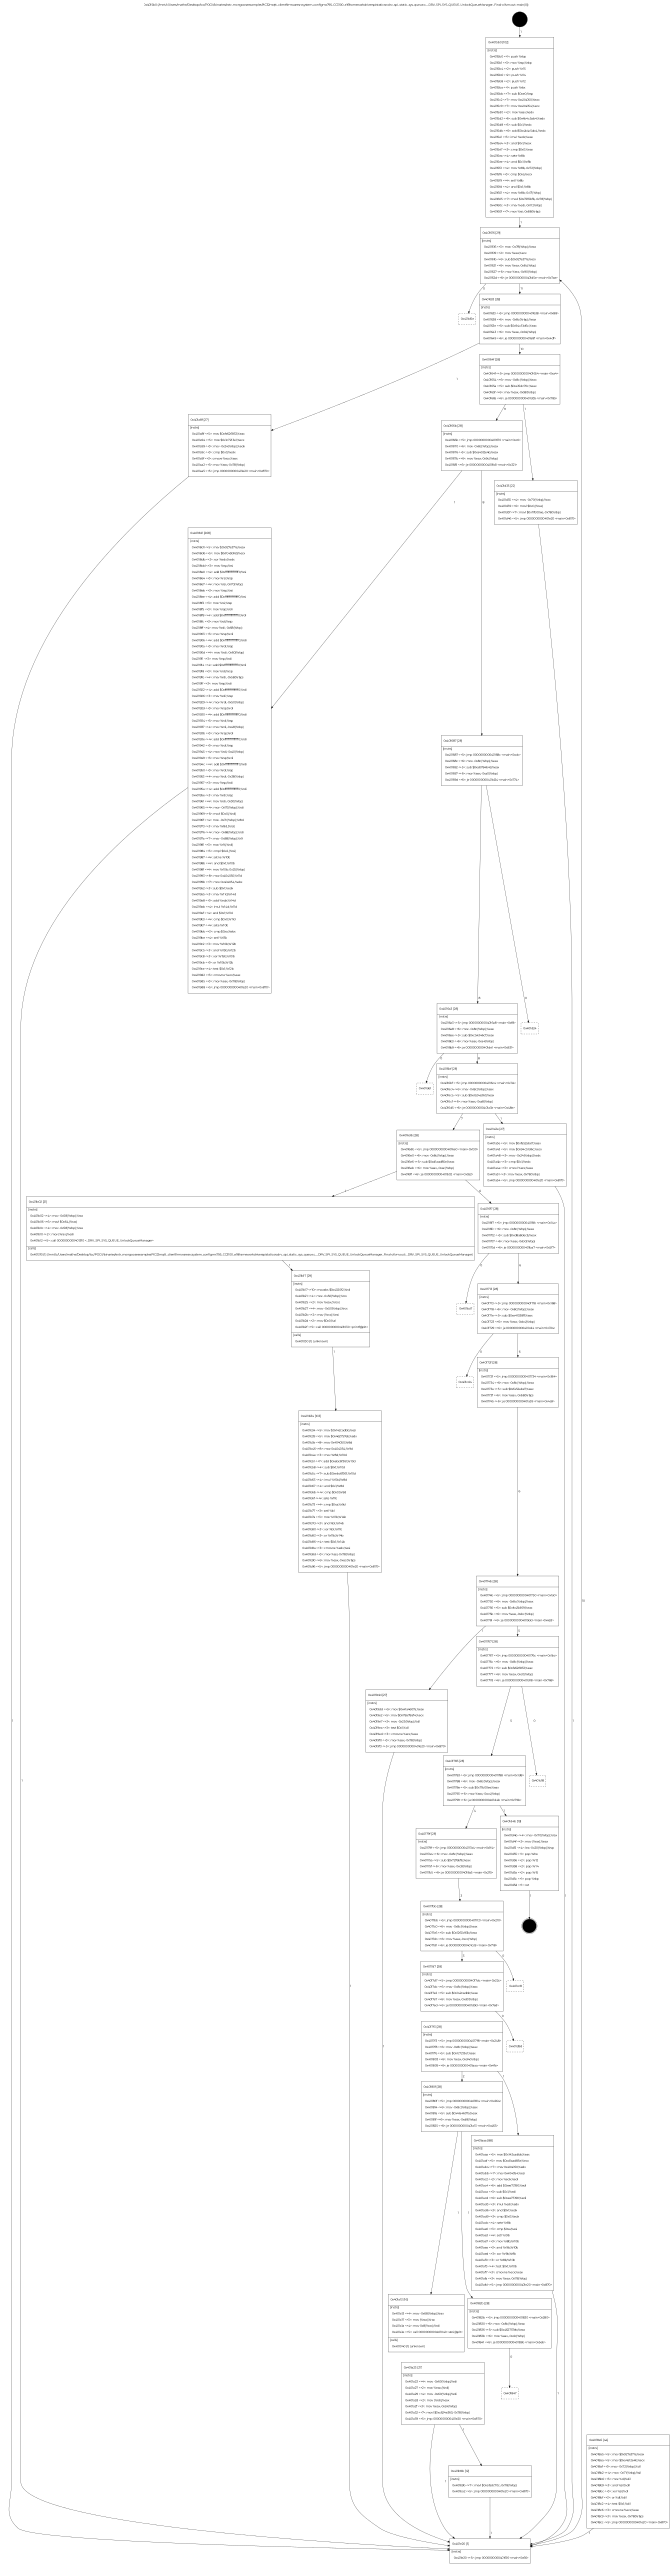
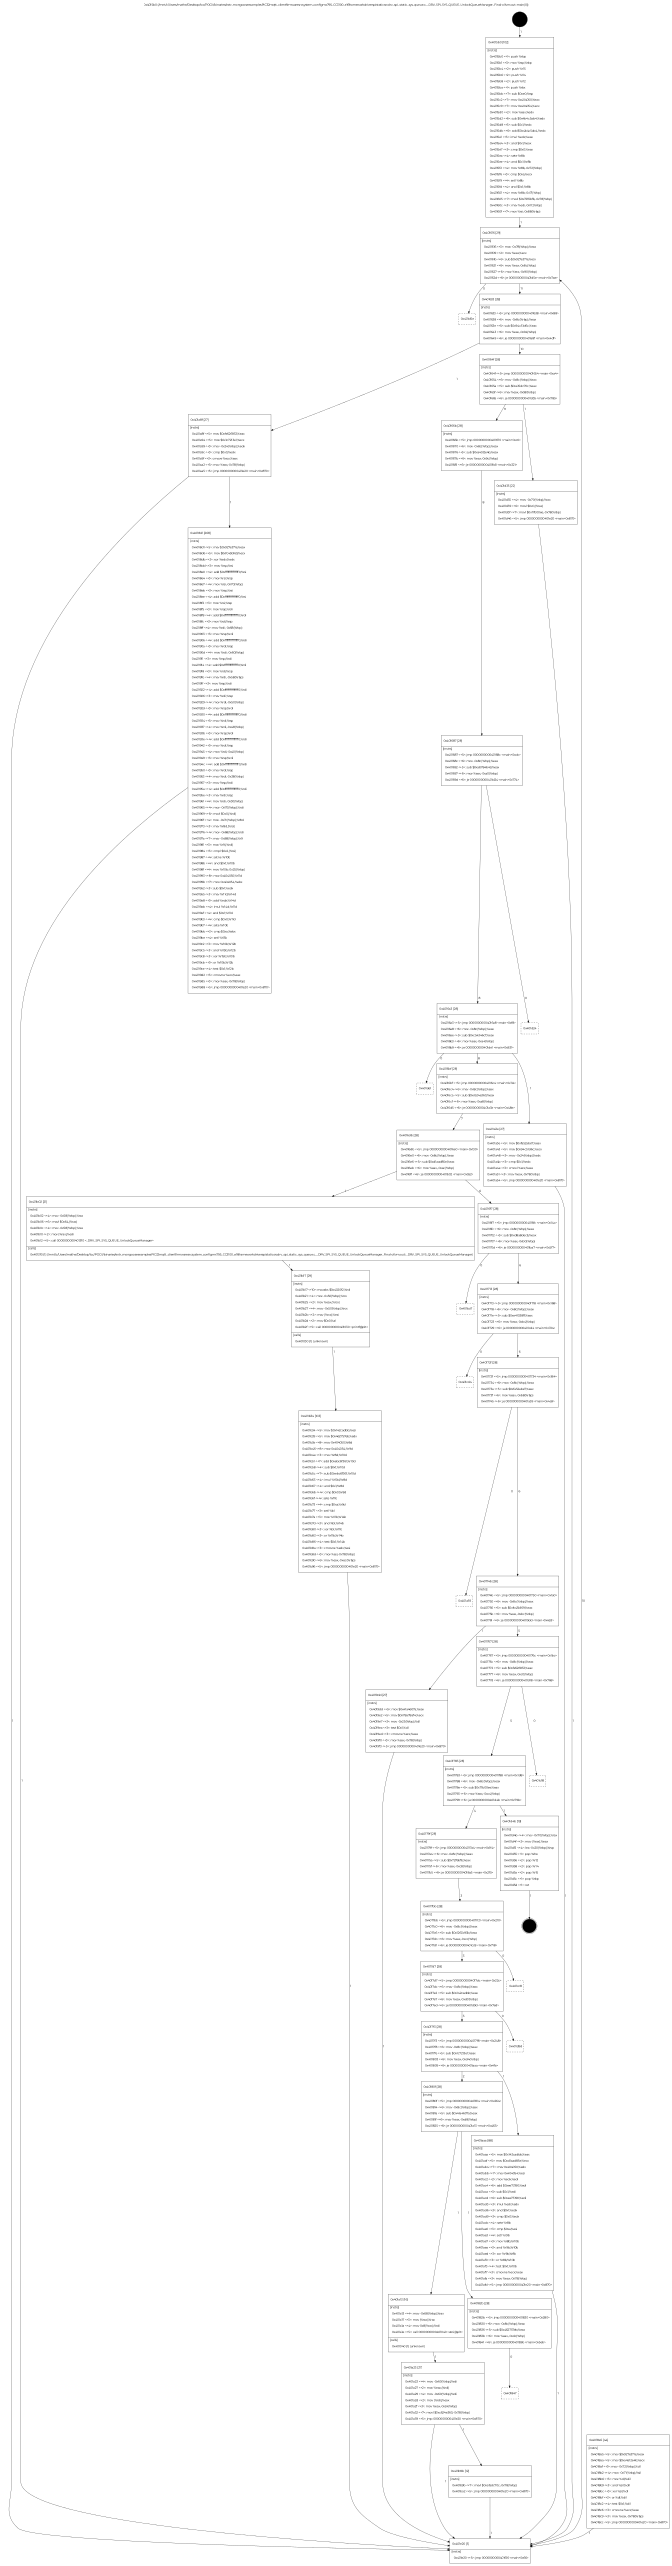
(367, 589) -> (230, 501)
(498, 1118) -> (527, 1086)
none -> (464, 1601)
none -> (462, 2015)
none -> (434, 2356)
